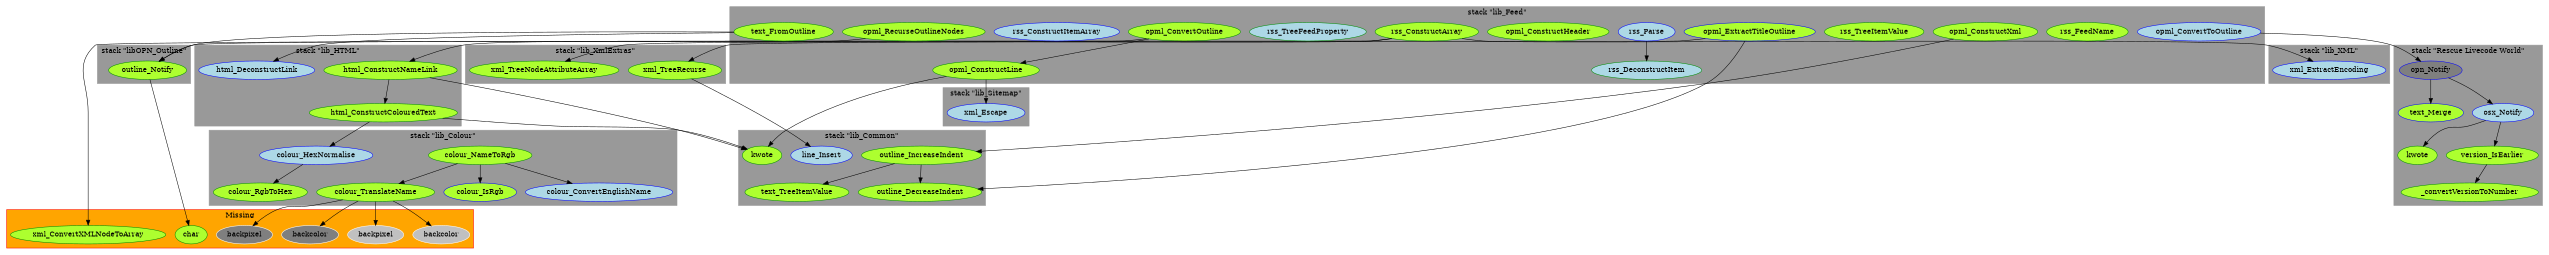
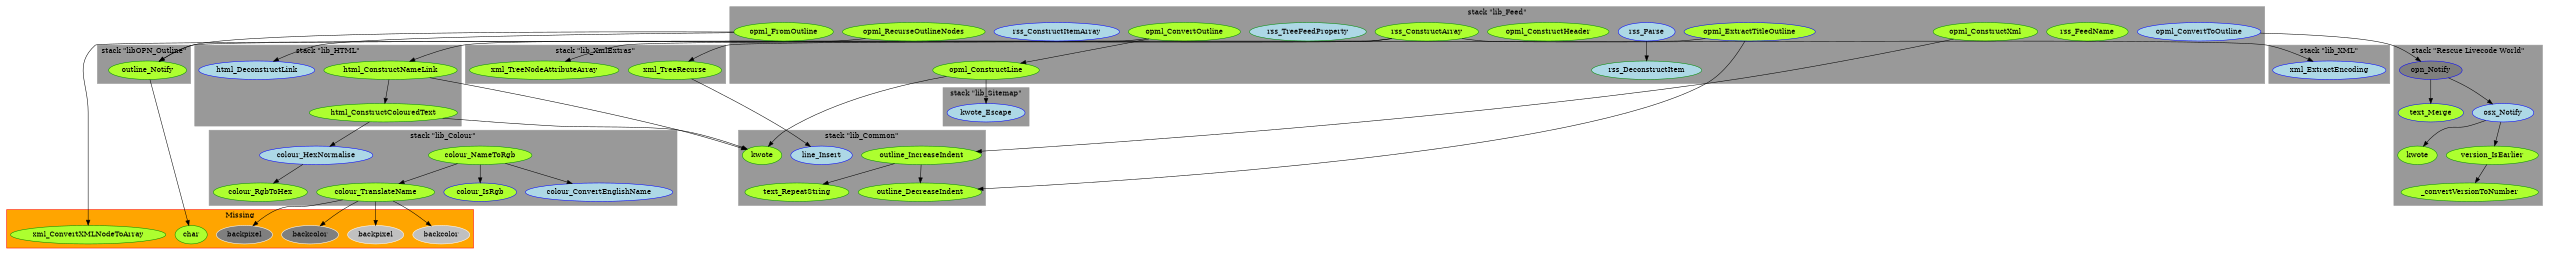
(784, 32) -> (784, 32)
(1874, 32) -> none
(986, 113) -> (986, 113)
(797, 192) -> (797, 192)
